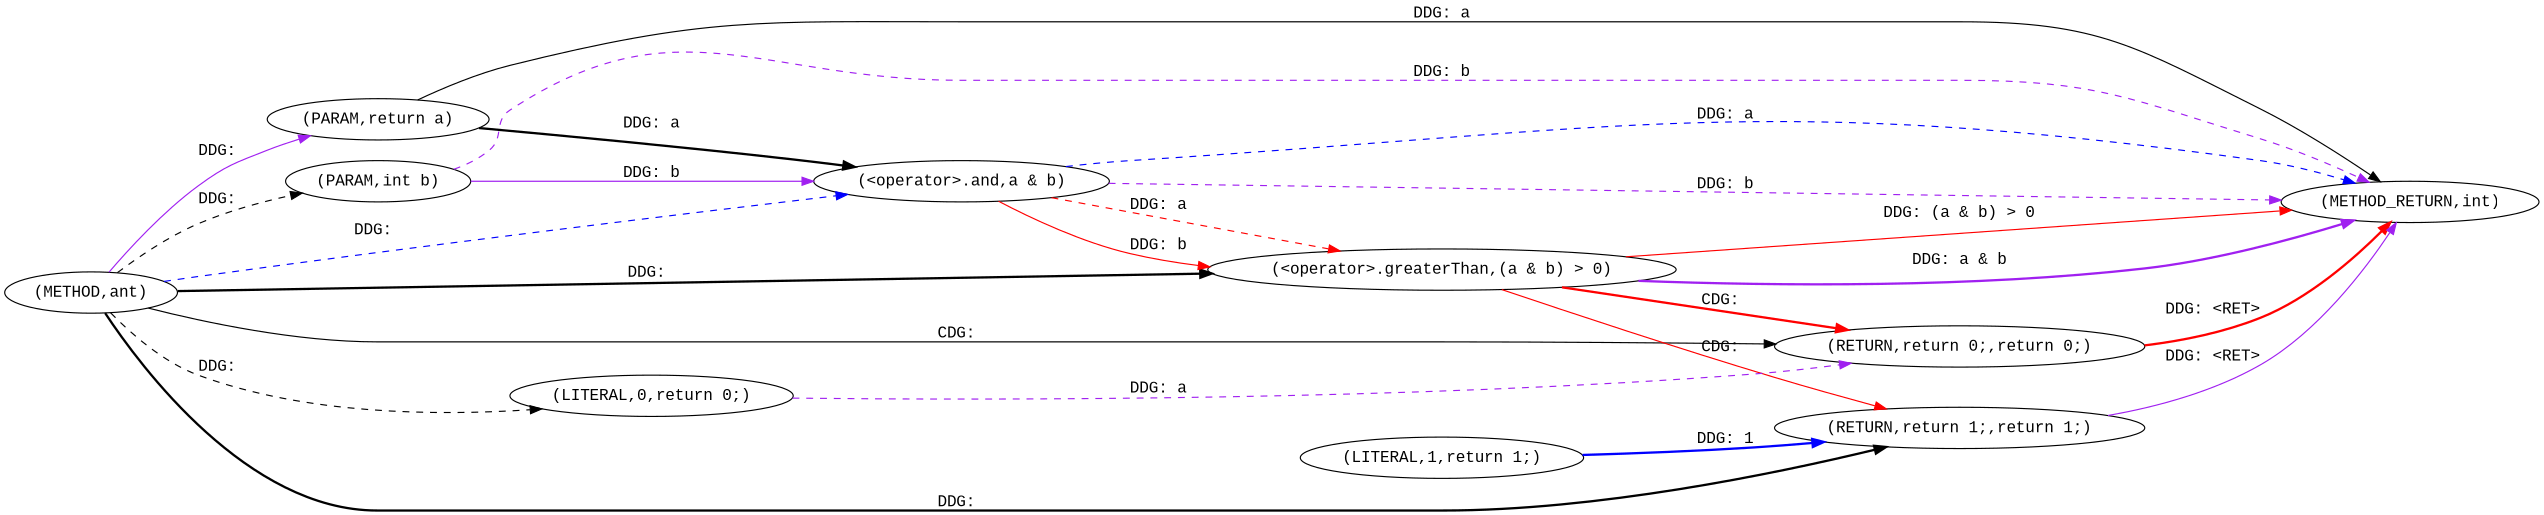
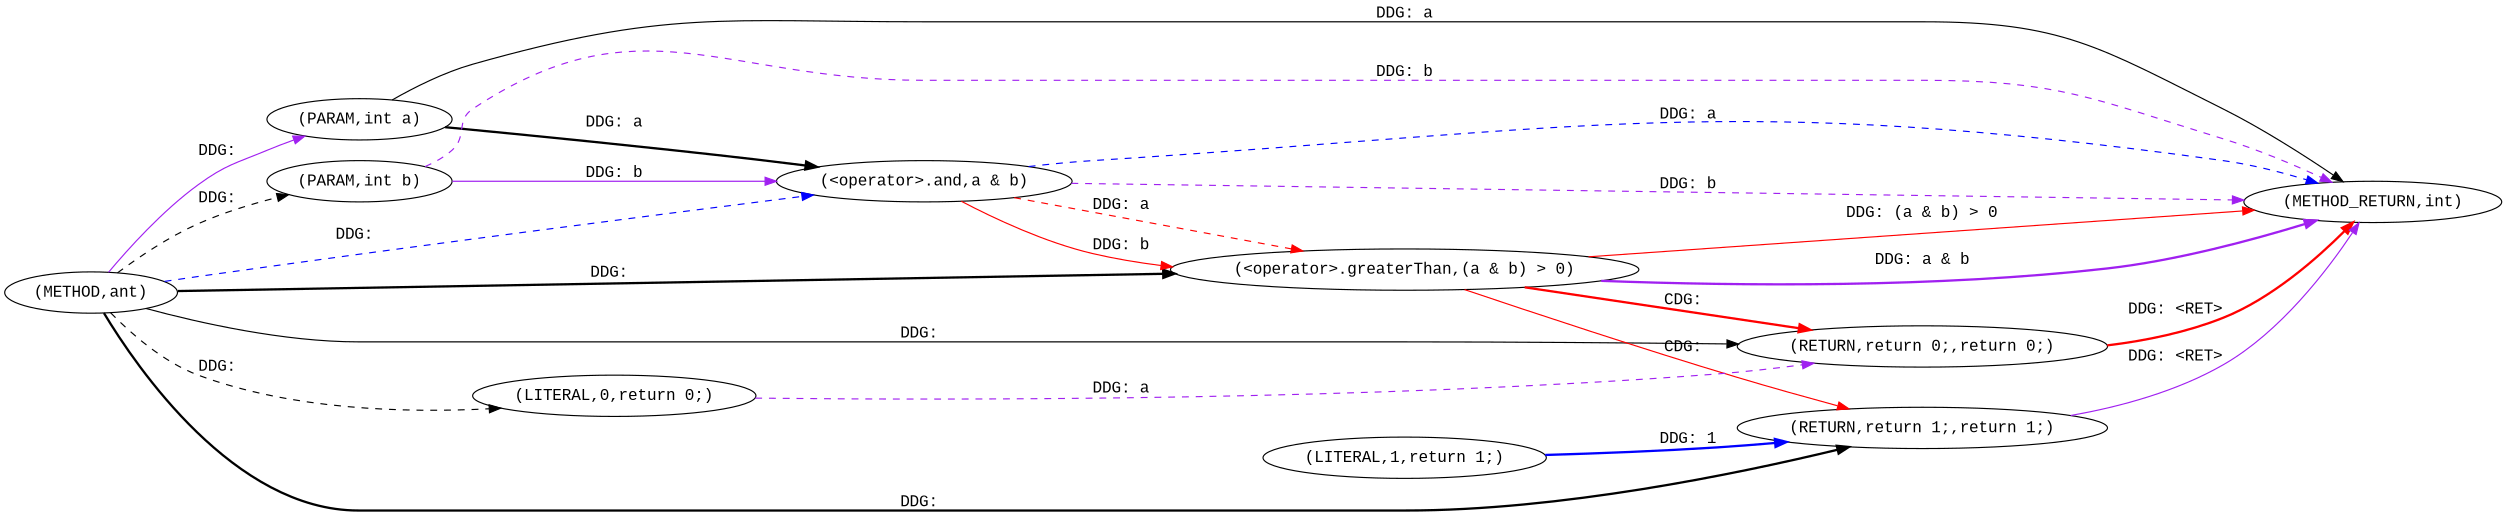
(378, 119) -> (360, 119)
(962, 333) -> (924, 333)
